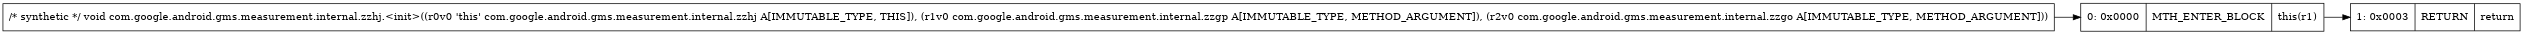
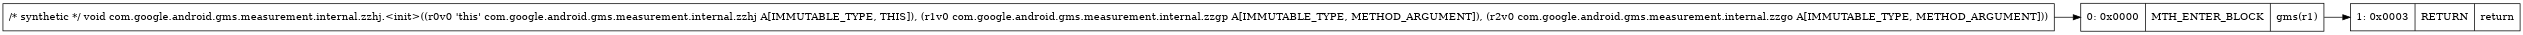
(2297, 17) -> (2297, 17)
